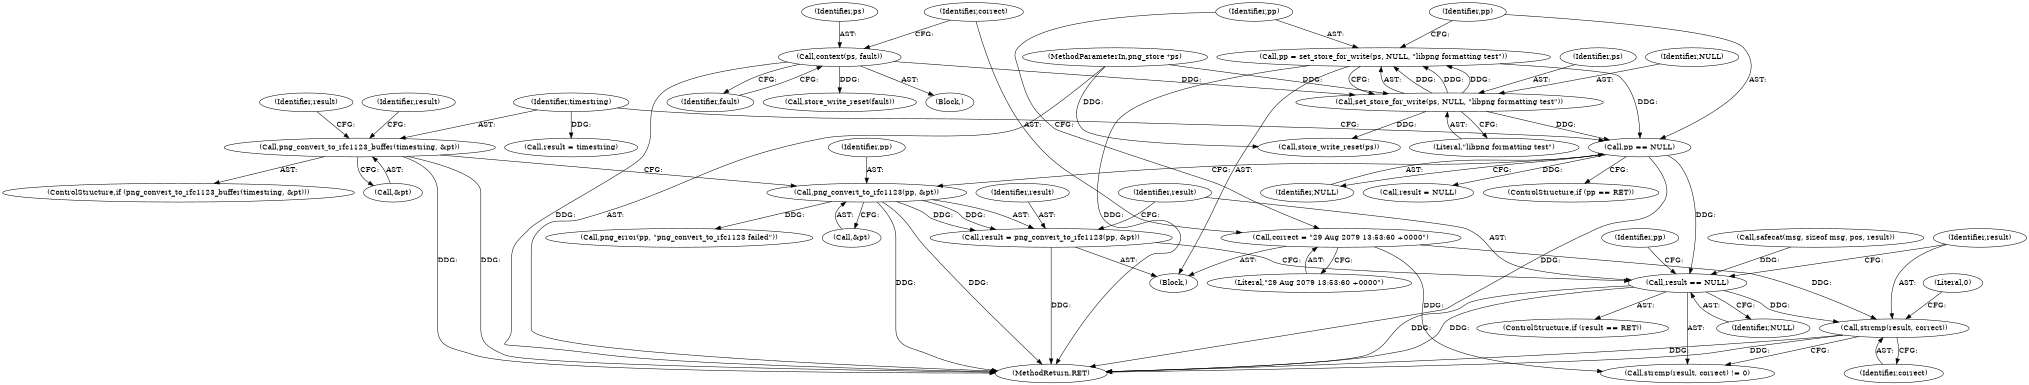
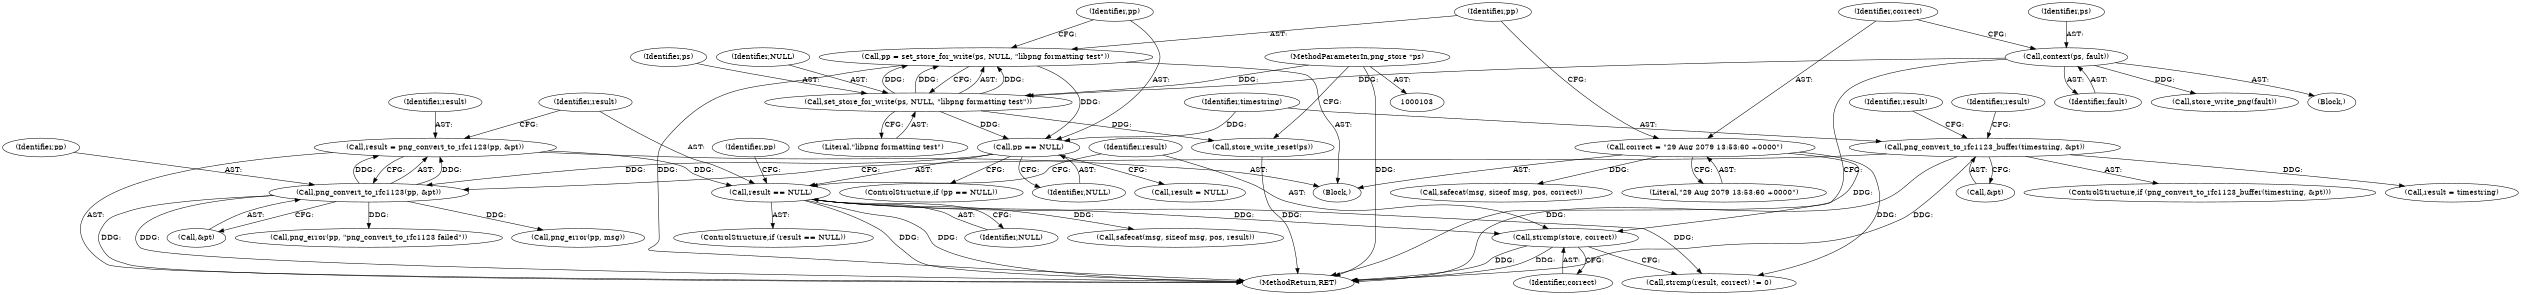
(769, 80) -> (2077, 80)
(810, 80) -> (2101, 80)
(840, 102) -> (2225, 102)
(1095, 102) -> (1334, 102)
none -> (1417, 102)
(571, 122) -> (2235, 169)
(1351, 125) -> (1238, 125)
none -> (388, 165)
(1222, 170) -> (637, 170)
(1554, 170) -> (1139, 170)
none -> (1501, 193)
(1571, 193) -> (931, 193)
(567, 215) -> (1854, 170)
(617, 215) -> (1387, 170)
(1707, 215) -> (925, 170)
none -> (578, 238)
(1753, 260) -> (1034, 214)
(1293, 261) -> (705, 170)
(1953, 283) -> none
(1062, 306) -> (97, 215)
(1401, 317) -> (1276, 214)
(1573, 328) -> (774, 238)
(1697, 328) -> (1685, 238)
(1894, 328) -> (1565, 238)
